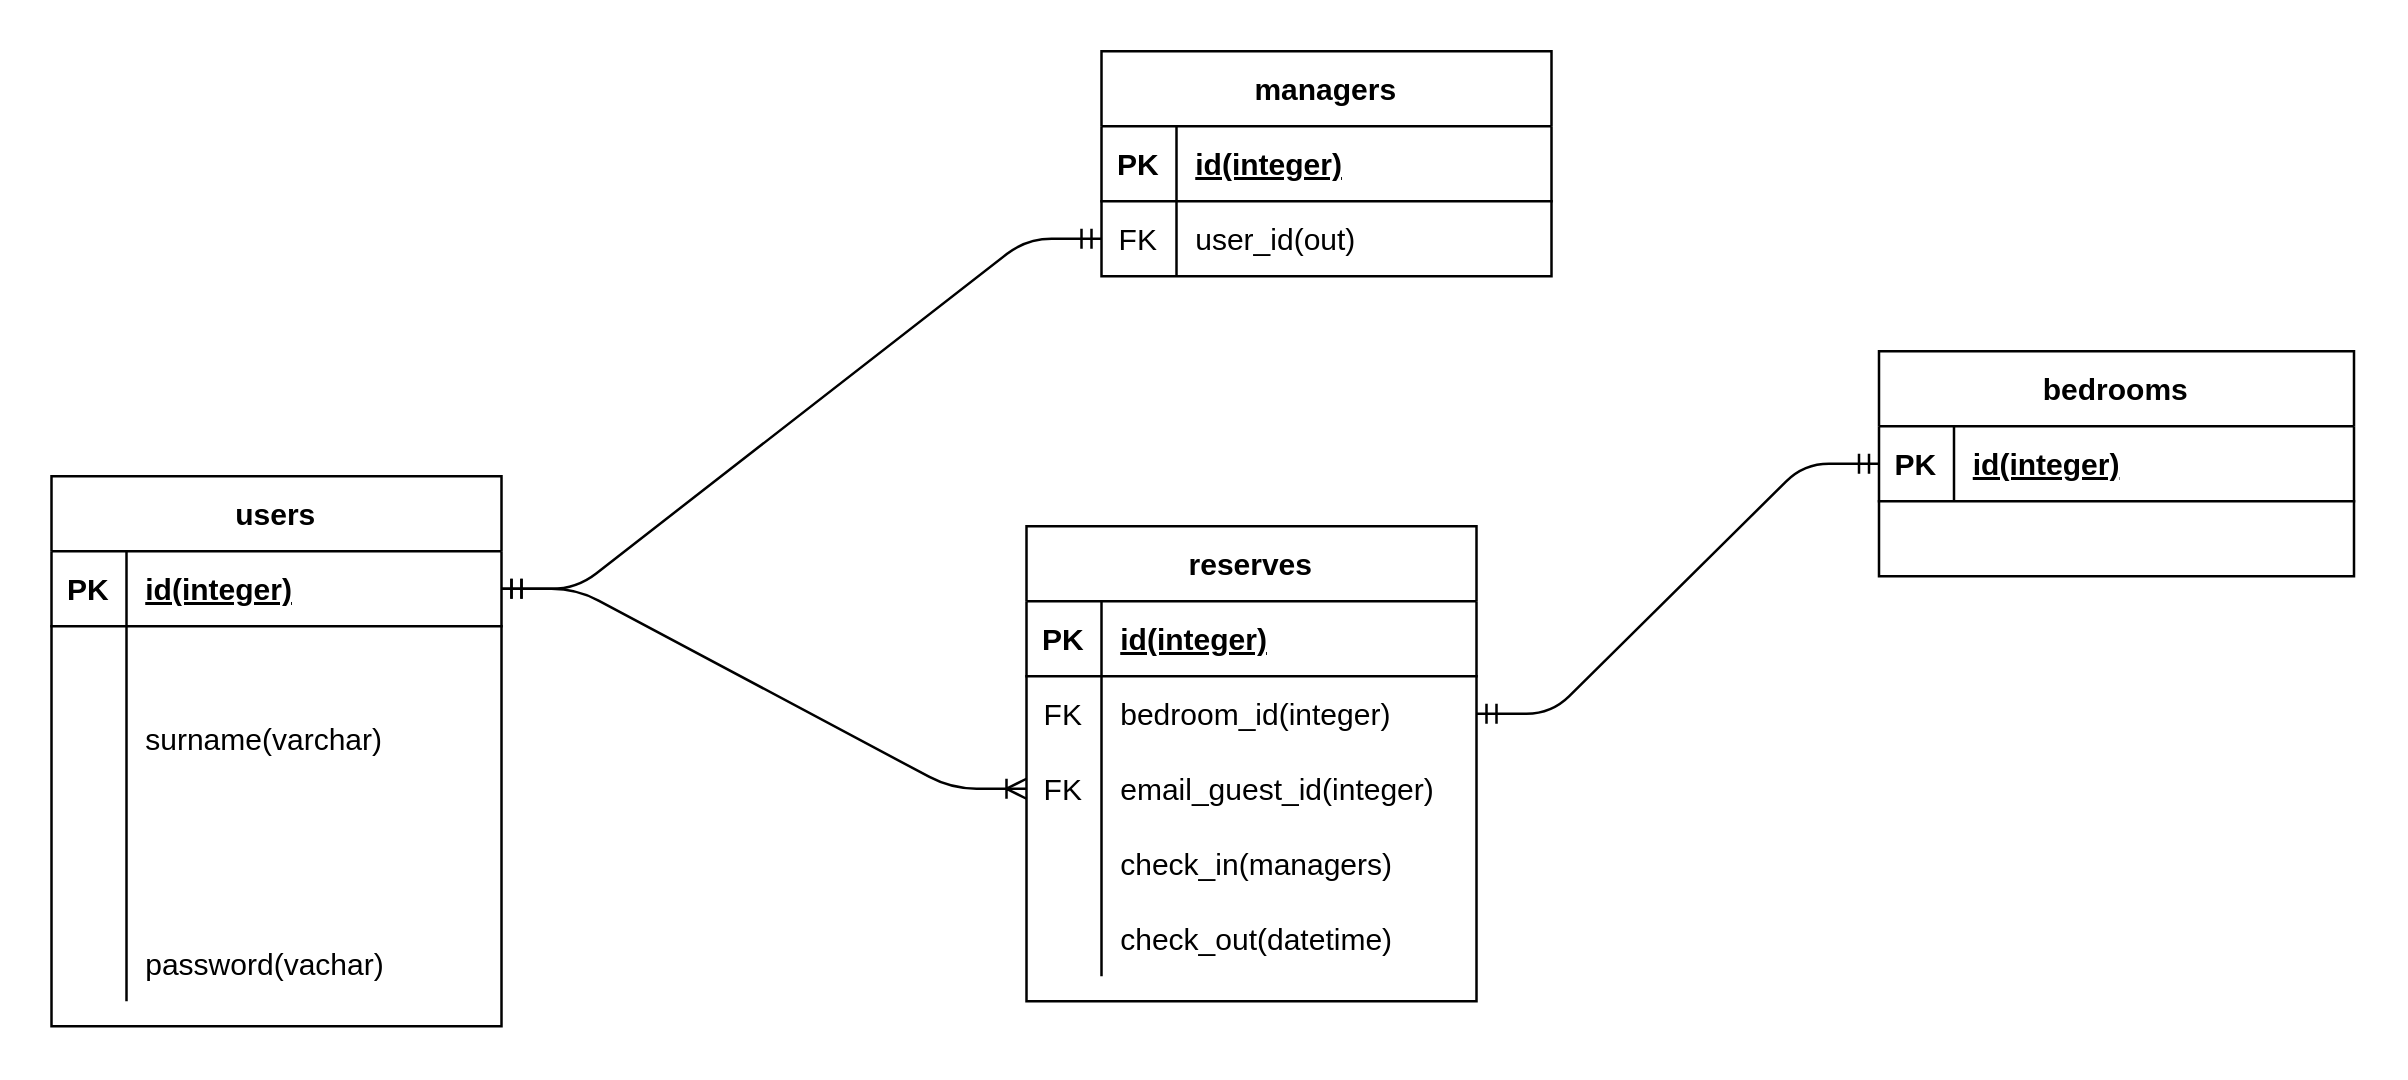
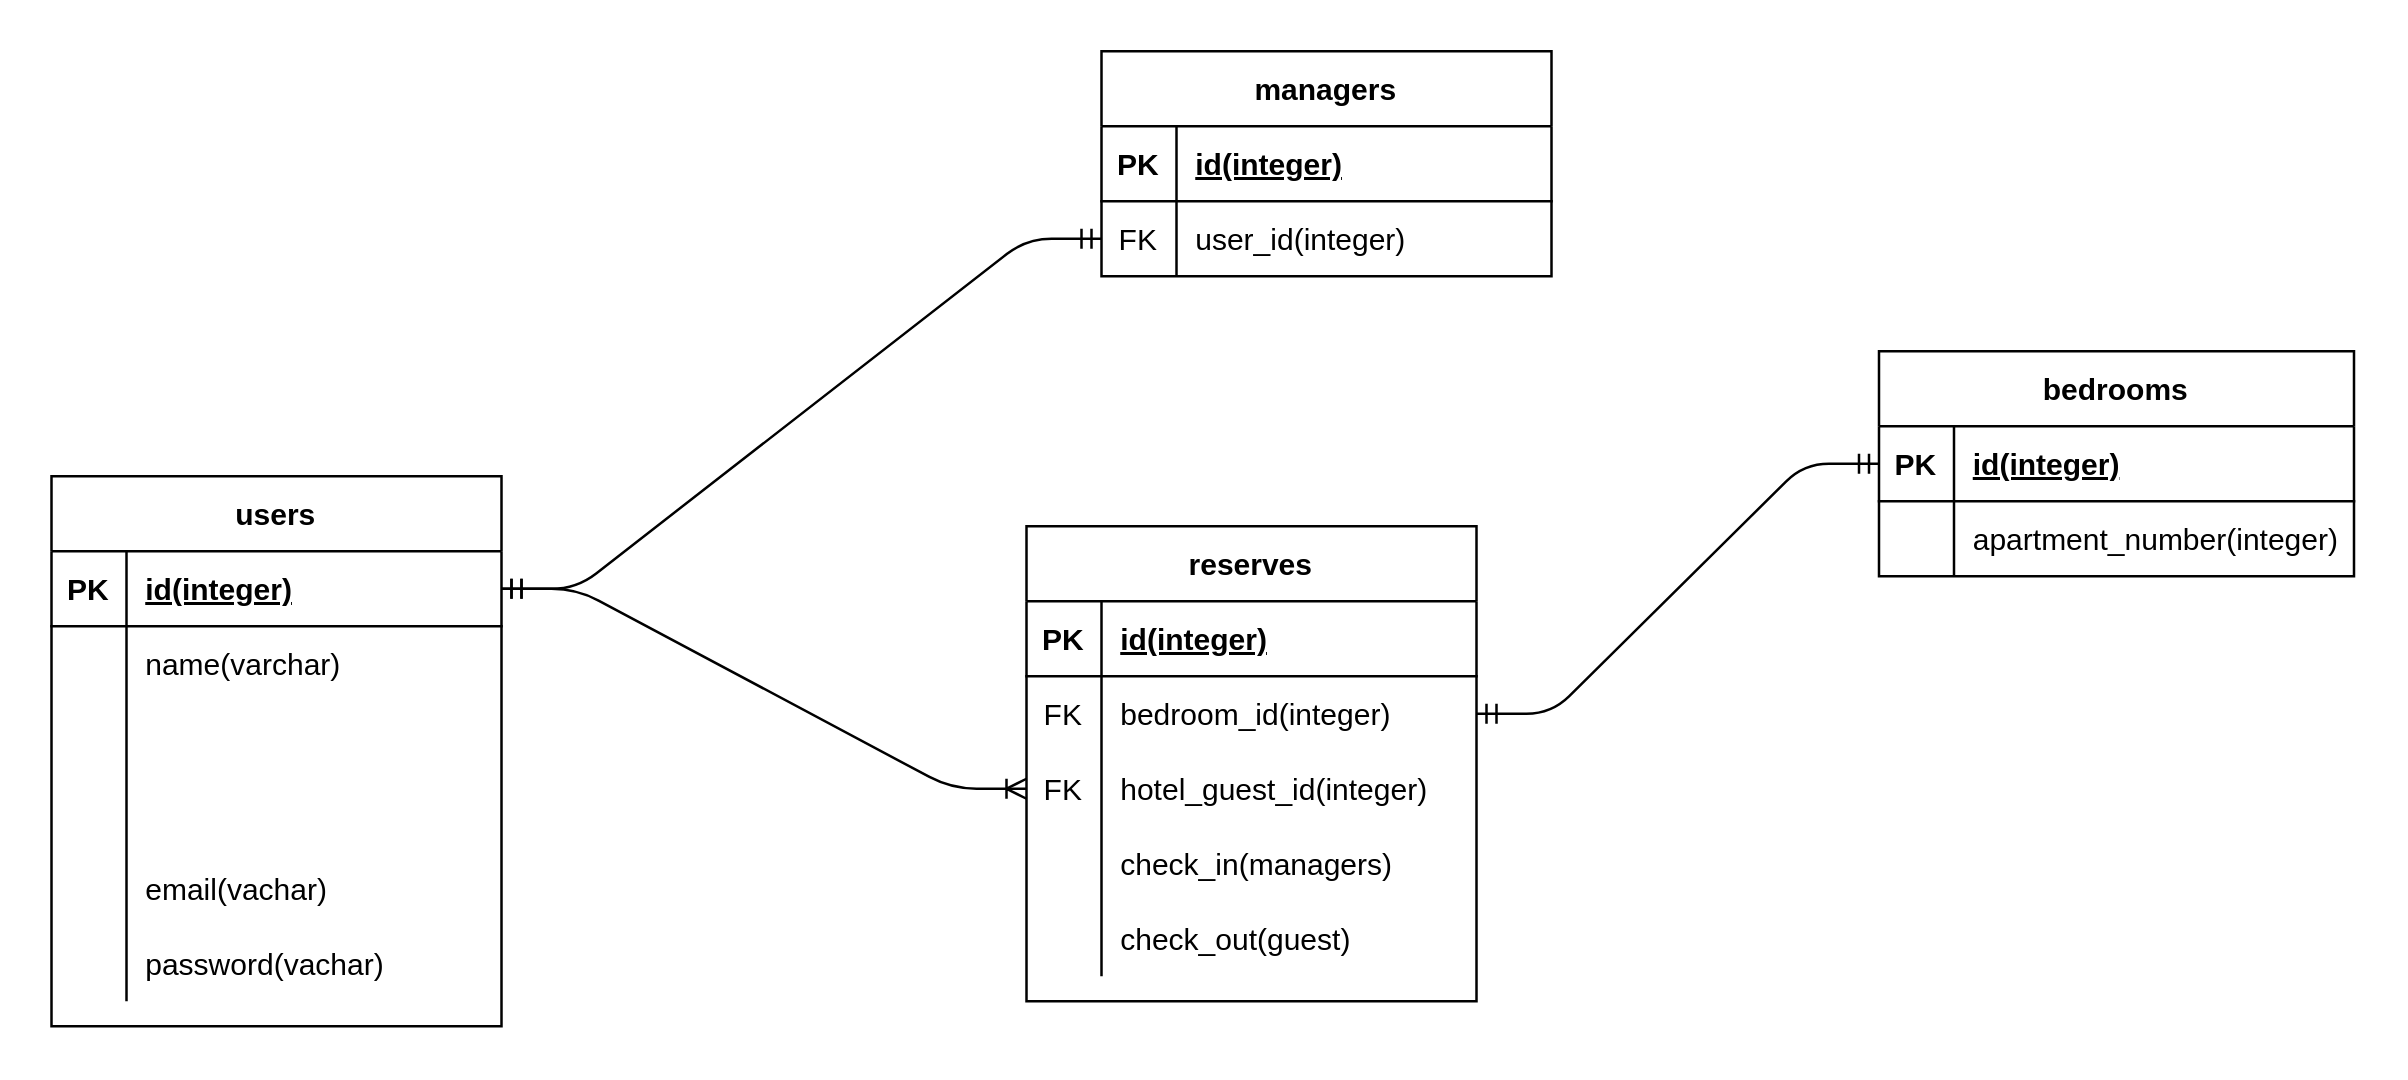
(1292, 240) -> (1322, 240)
none -> (2154, 539)
none -> (314, 664)
(314, 739) -> none
(1298, 790) -> (1302, 790)
none -> (314, 889)
(1276, 940) -> (1254, 940)
